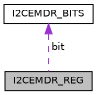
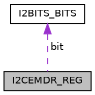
(49, 14) -> (48, 14)
